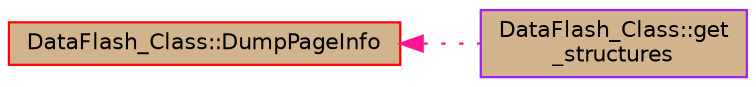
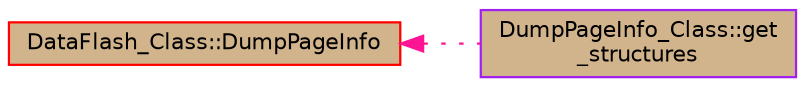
(614, 44) -> (638, 44)
